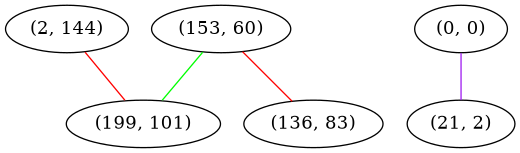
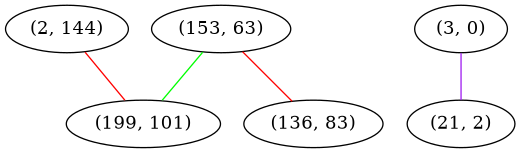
(221, 29) -> (221, 29)
(461, 29) -> (461, 29)
